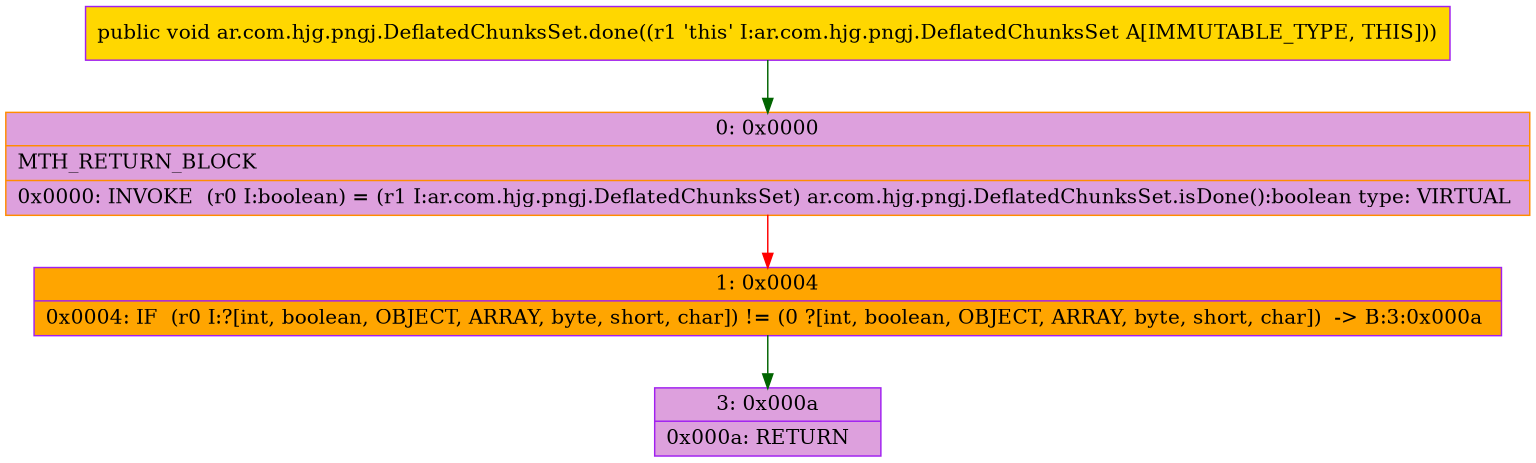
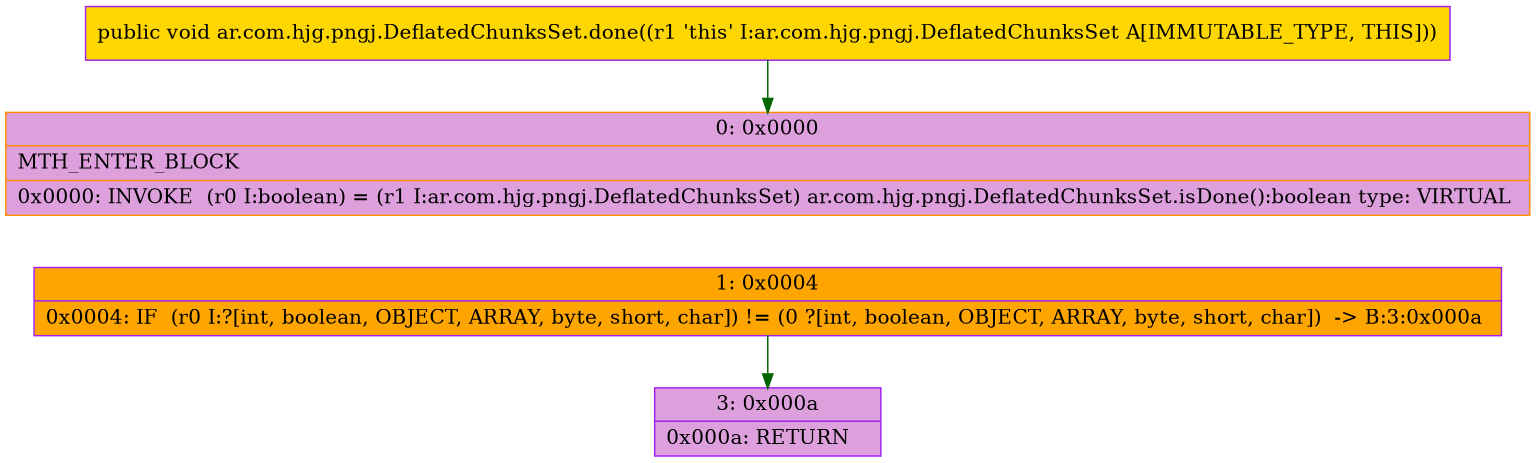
(138, 162) -> (129, 162)
(768, 234) -> none
